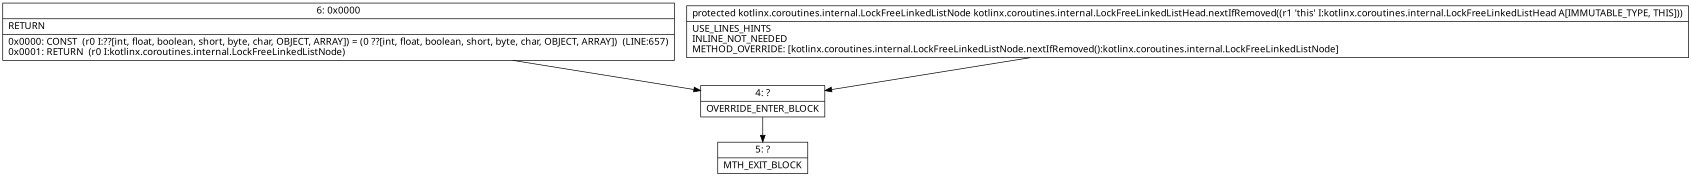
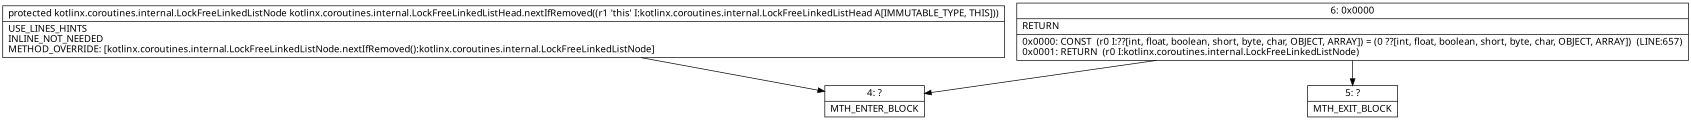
(763, 109) -> (875, 109)
(763, 126) -> (1353, 70)
